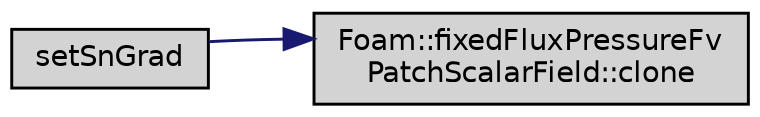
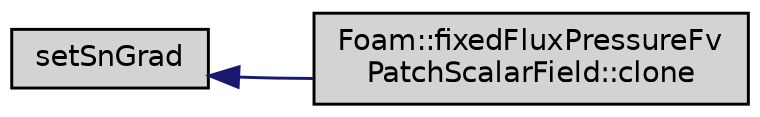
(246, 40) -> (276, 78)
